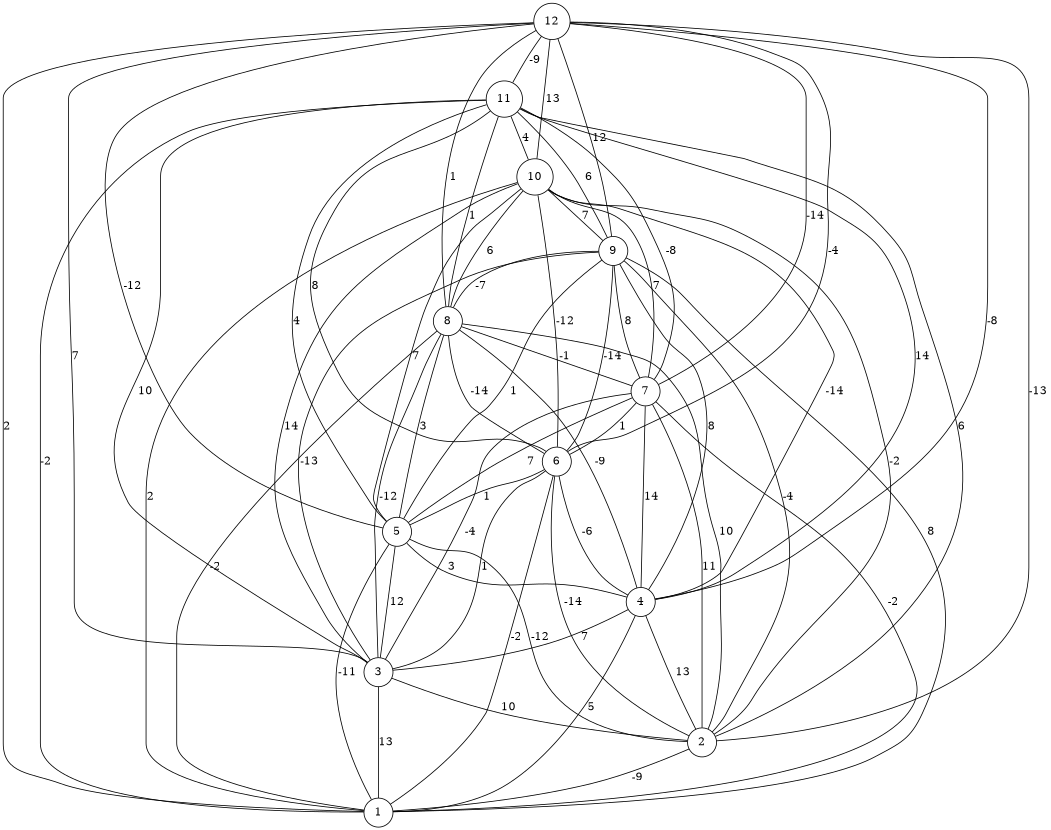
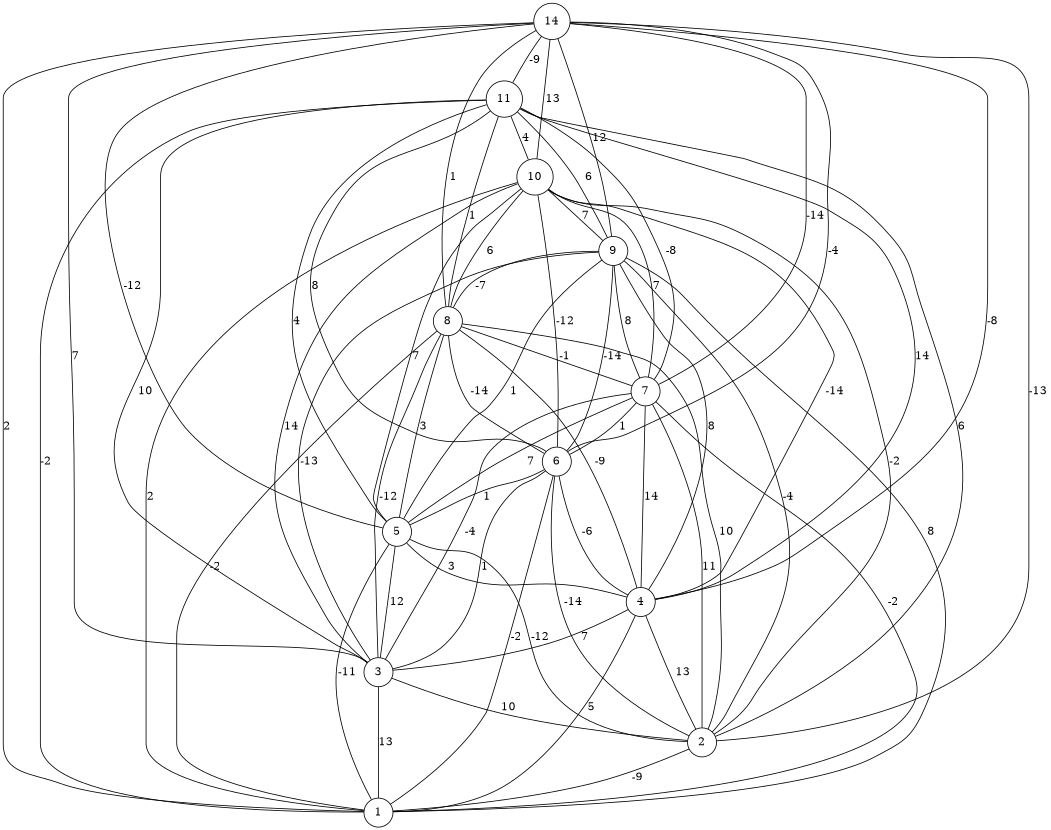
(552, 21) -> (552, 21)
